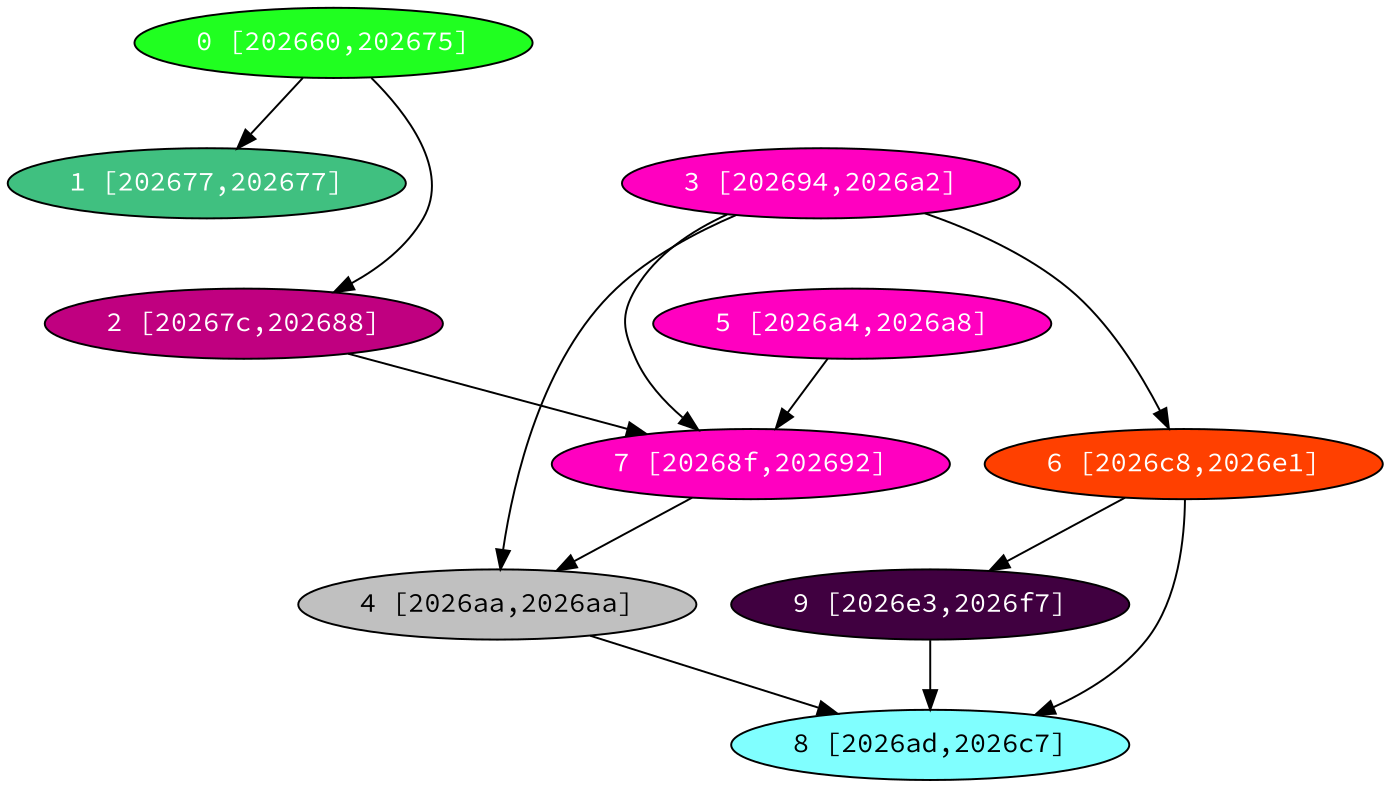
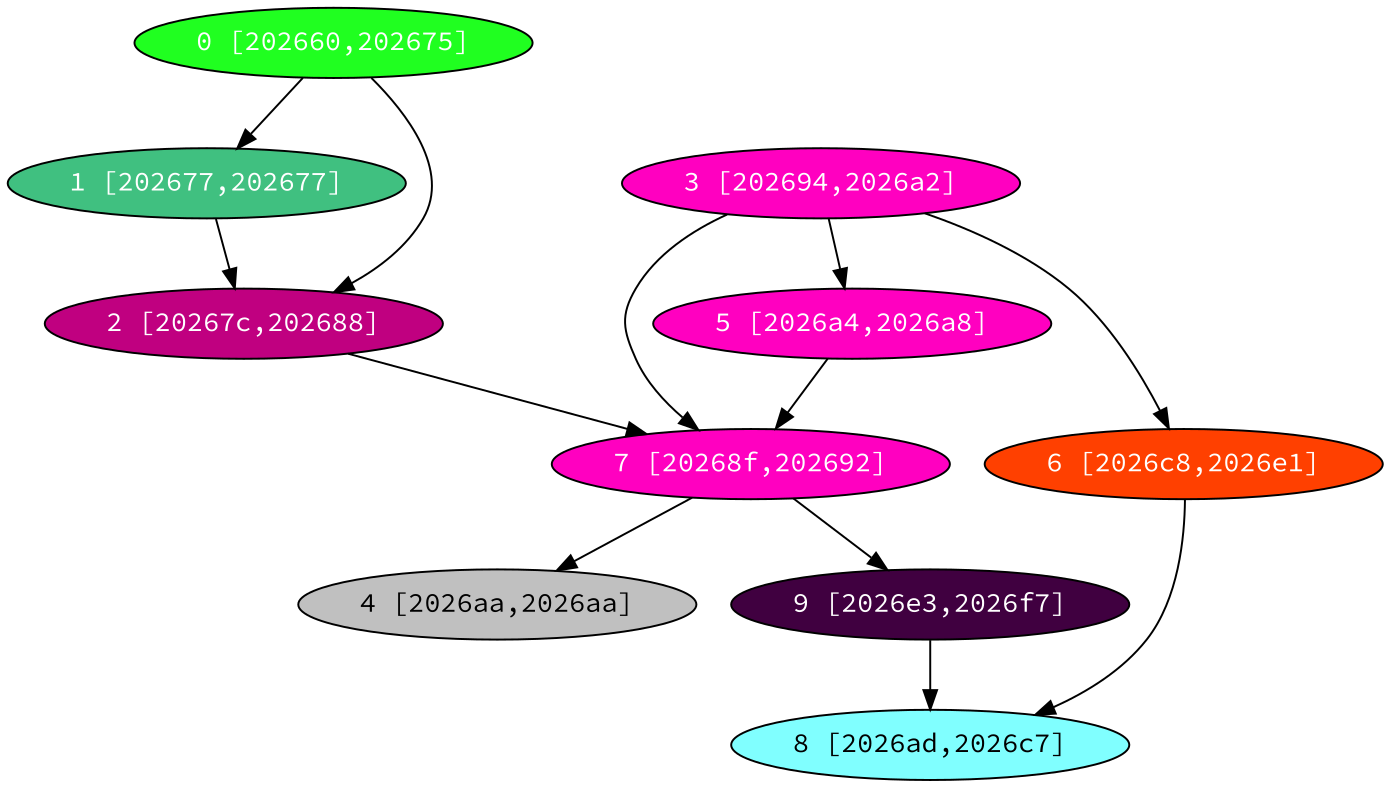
none -> (223, 244)
(570, 347) -> (834, 244)
(1066, 529) -> (832, 528)
(704, 672) -> none
